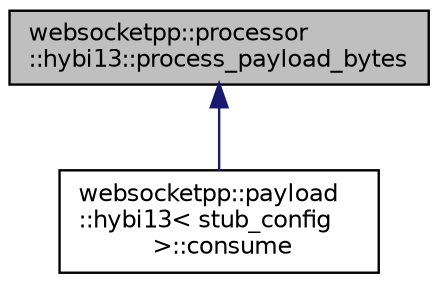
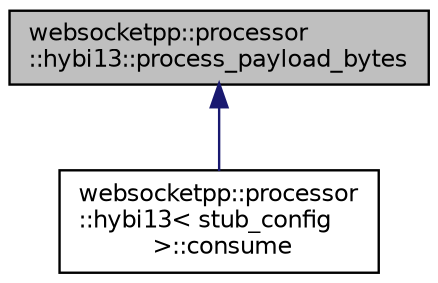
(219, 222) -> (219, 222)
